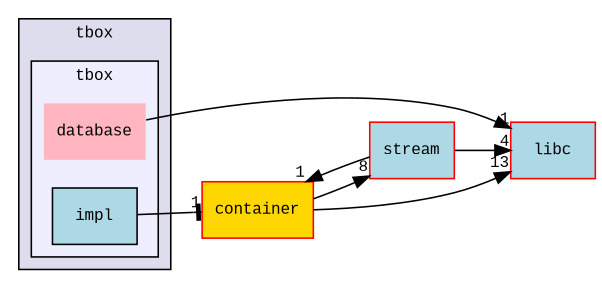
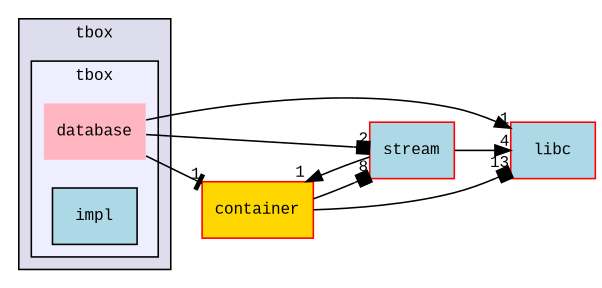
none -> (250, 141)
(334, 191) -> (334, 191)
(406, 202) -> (406, 202)
(165, 213) -> (181, 173)
